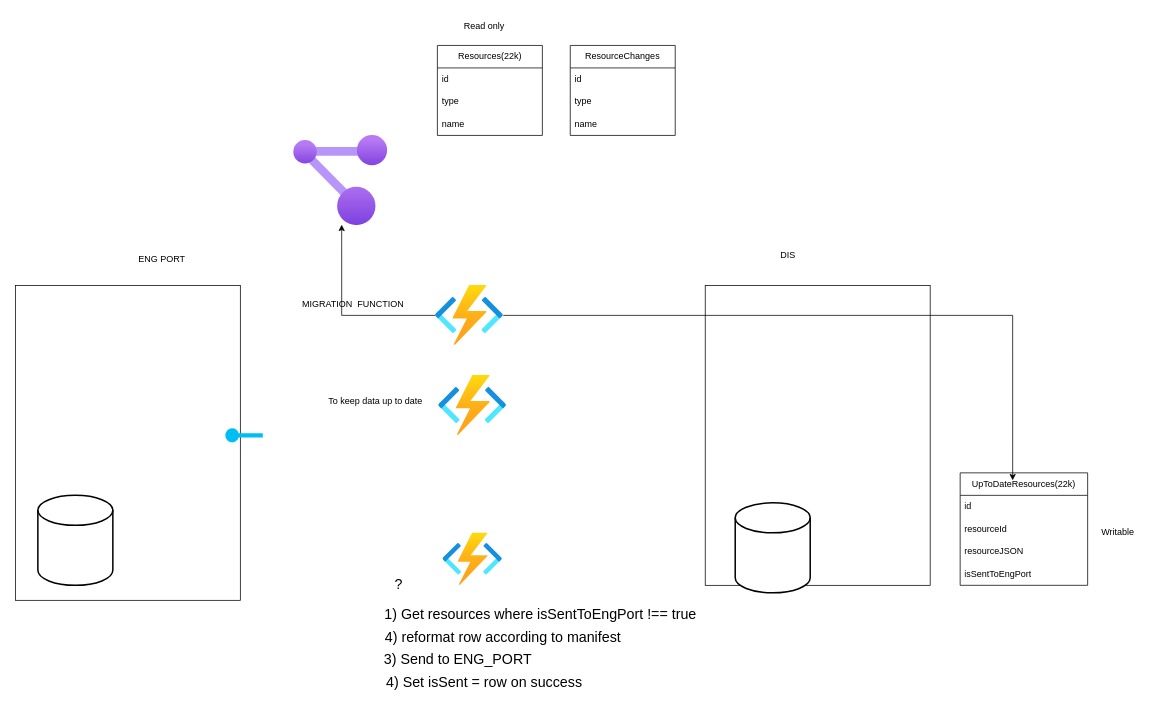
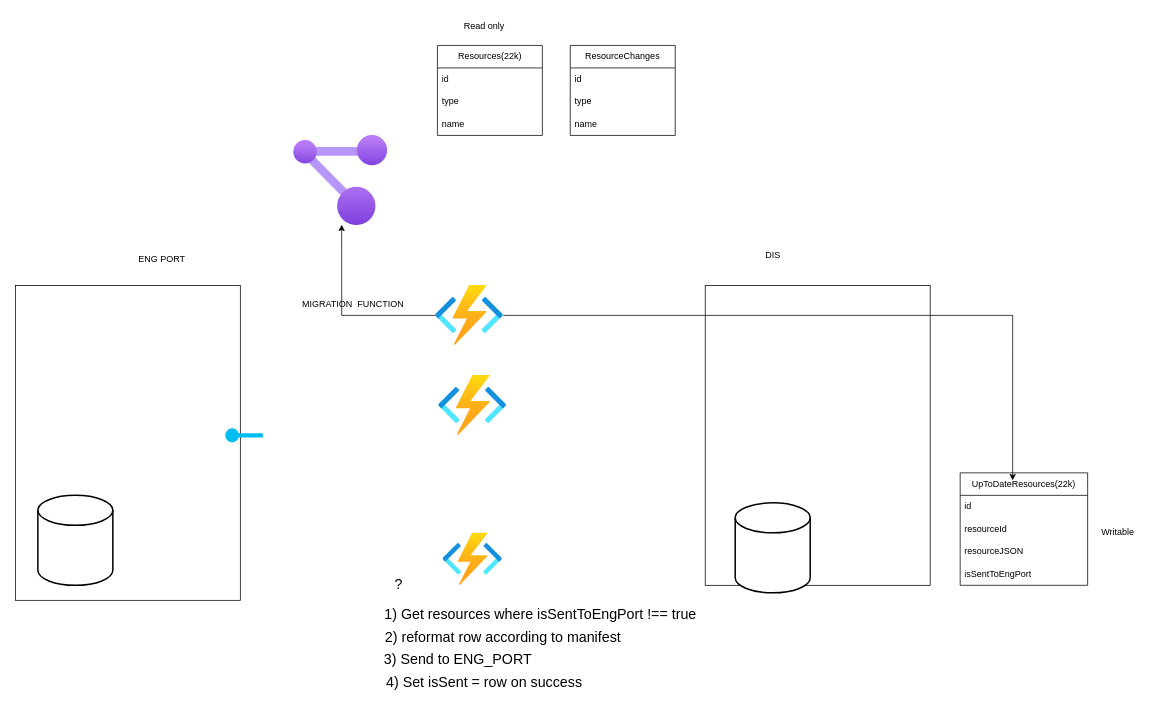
(788, 255) -> (773, 255)
(375, 402) -> none
(503, 638) -> (503, 638)
